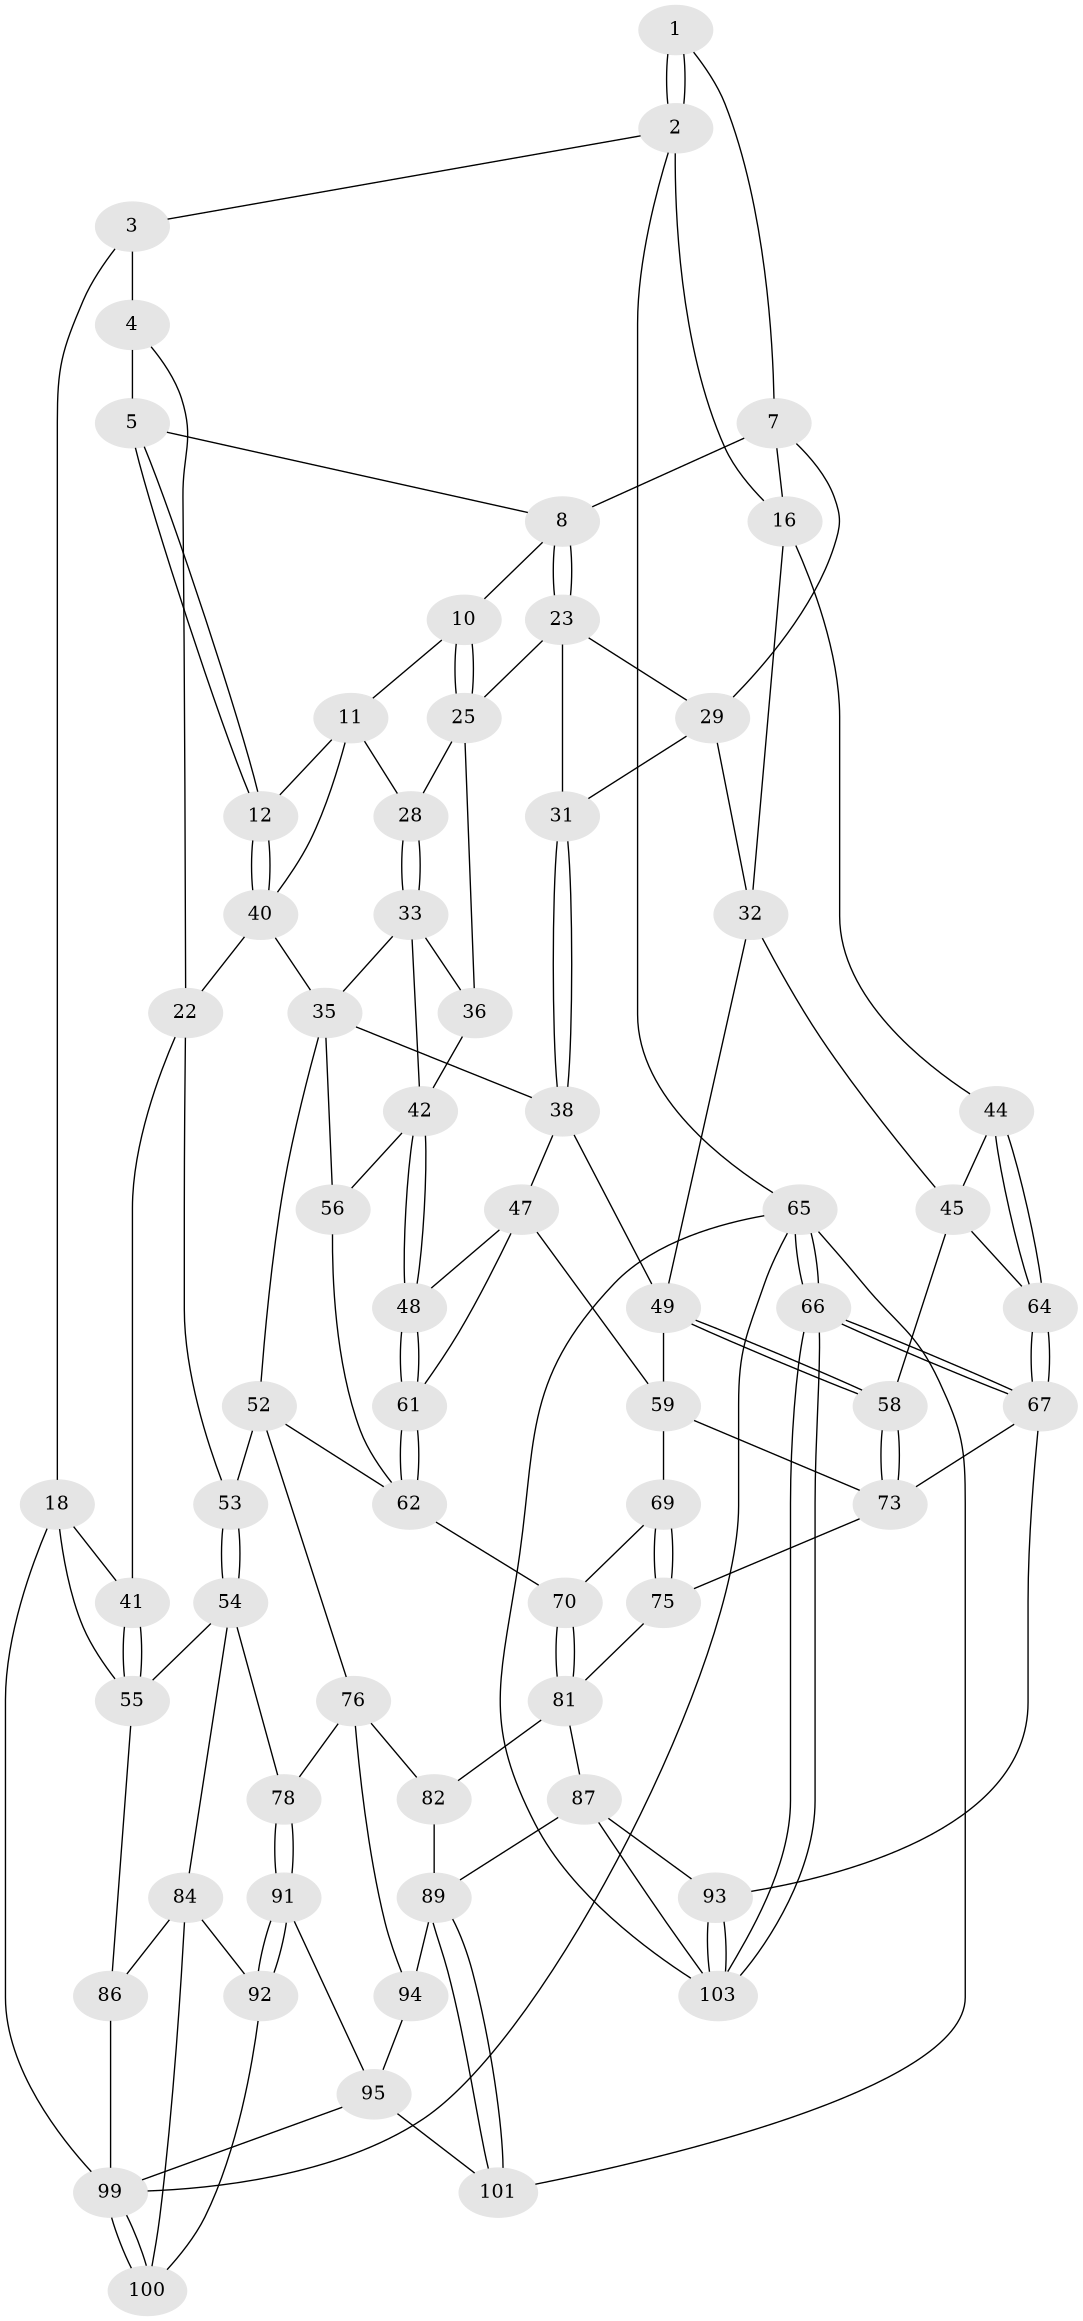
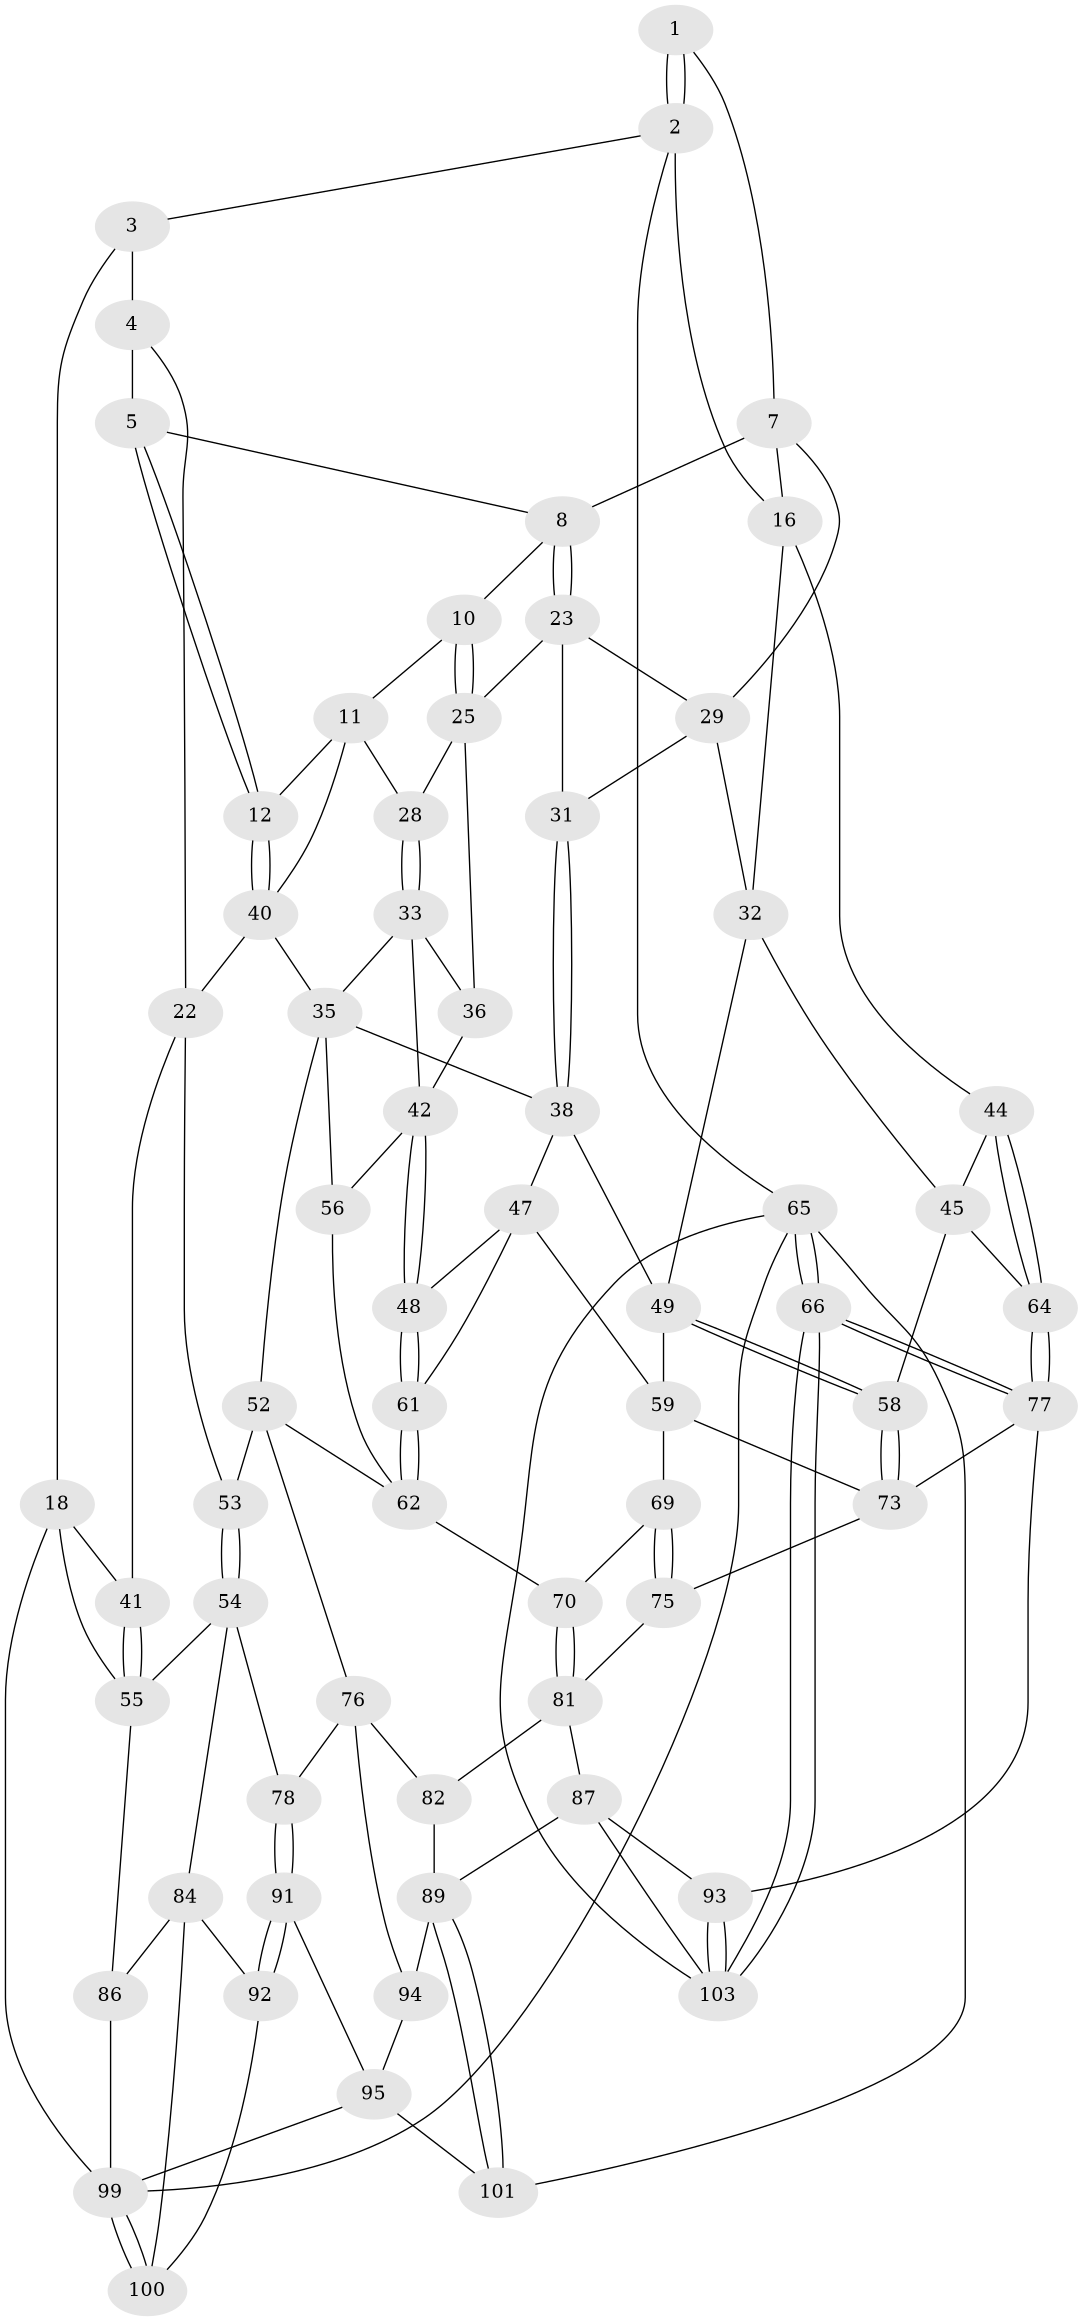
(1040, 1406) -> (1040, 1406)
